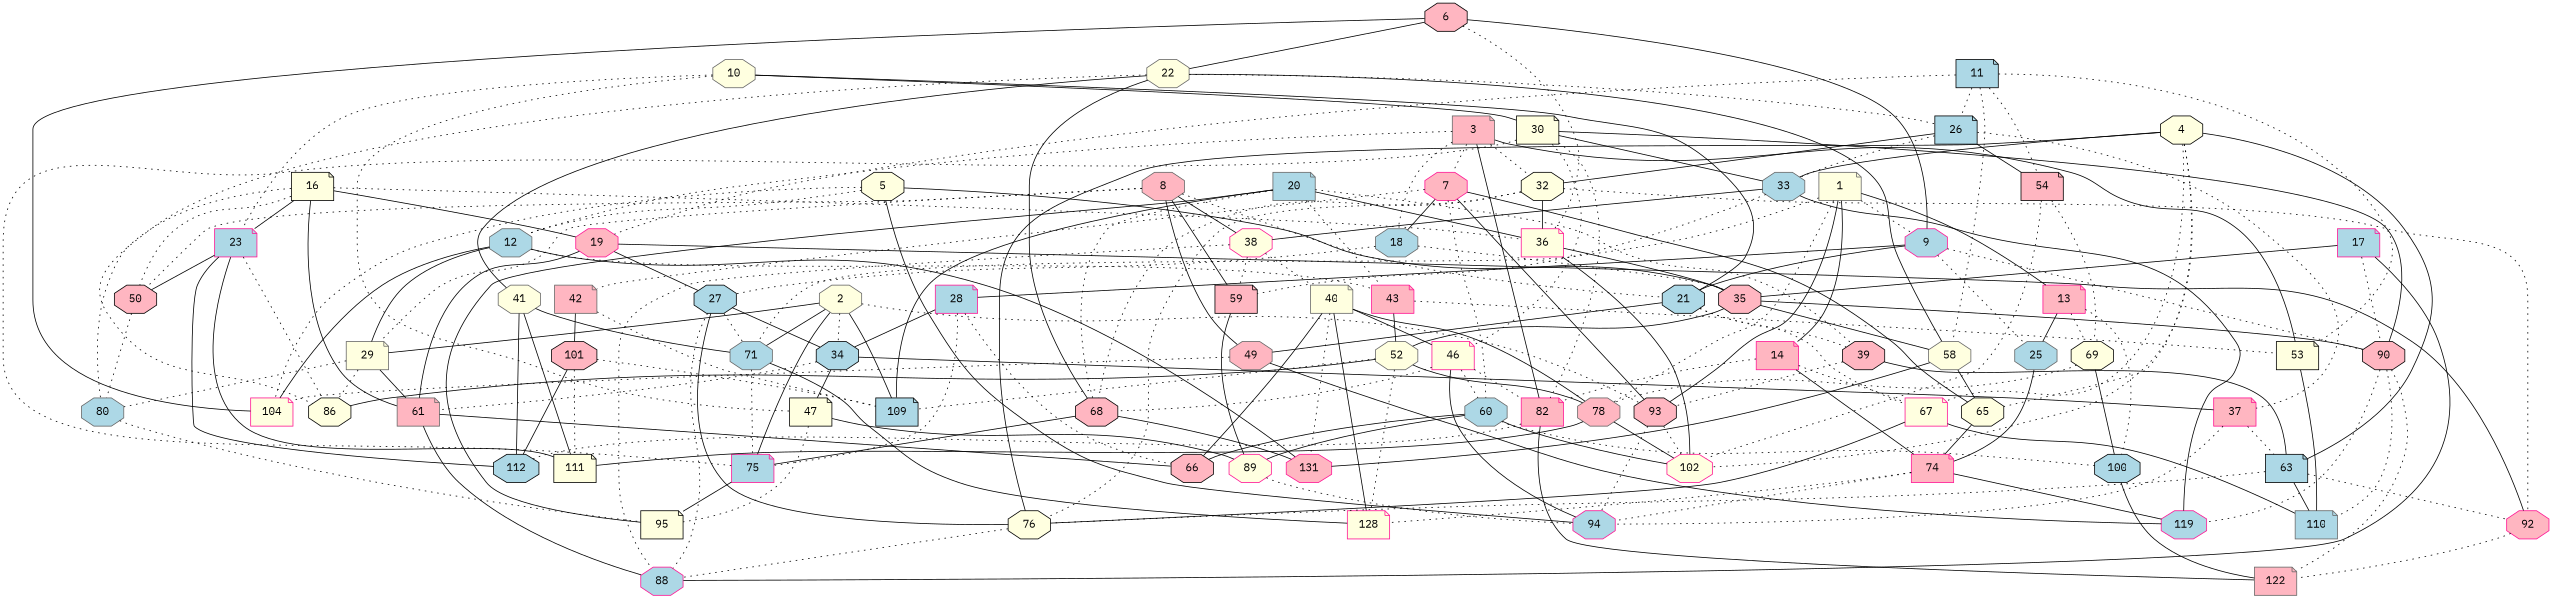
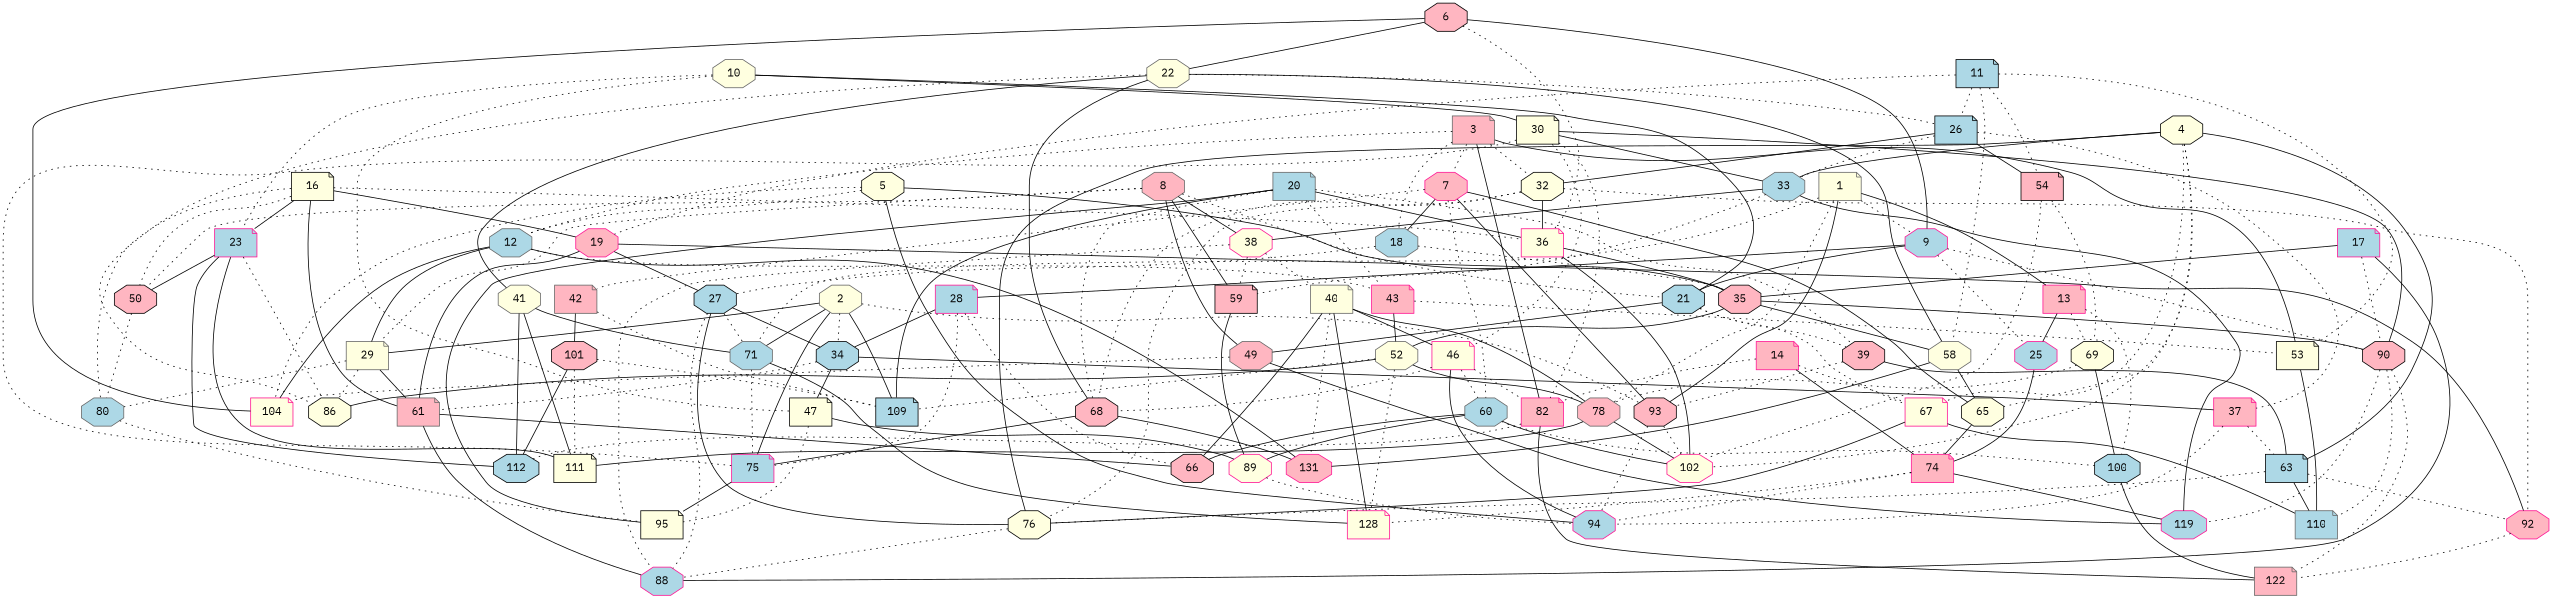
(1836, 281) -> none
(2036, 356) -> (2036, 356)
